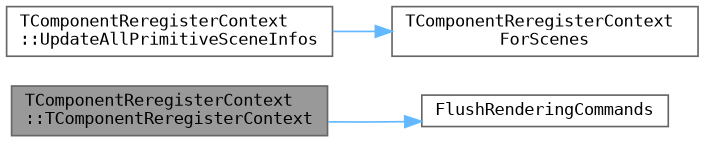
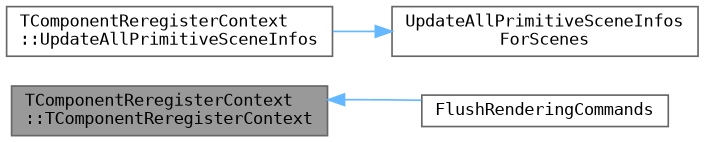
(545, 31) -> (545, 31)
(366, 122) -> (383, 100)
